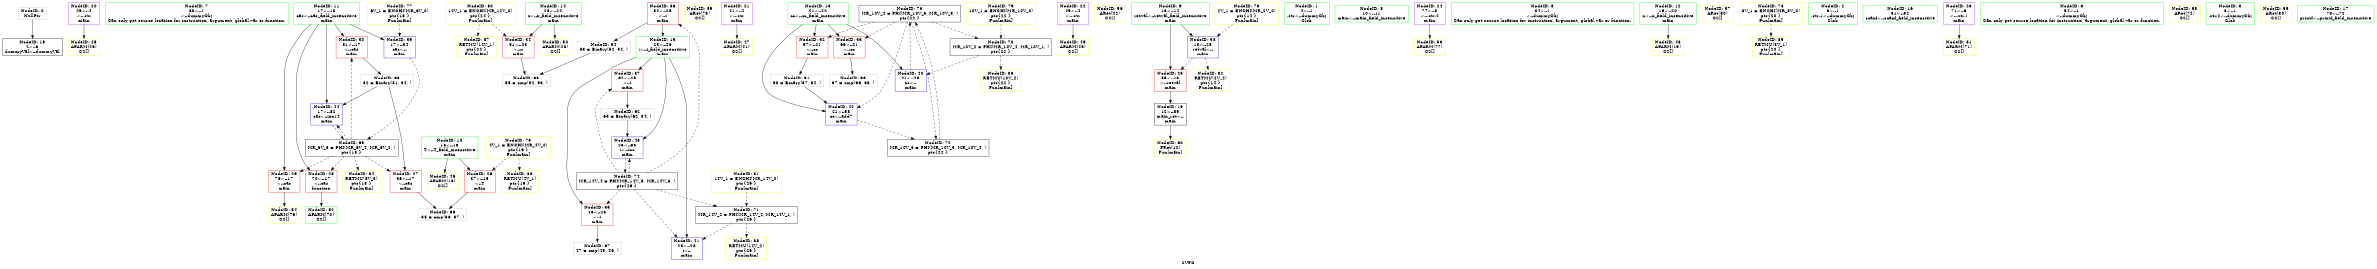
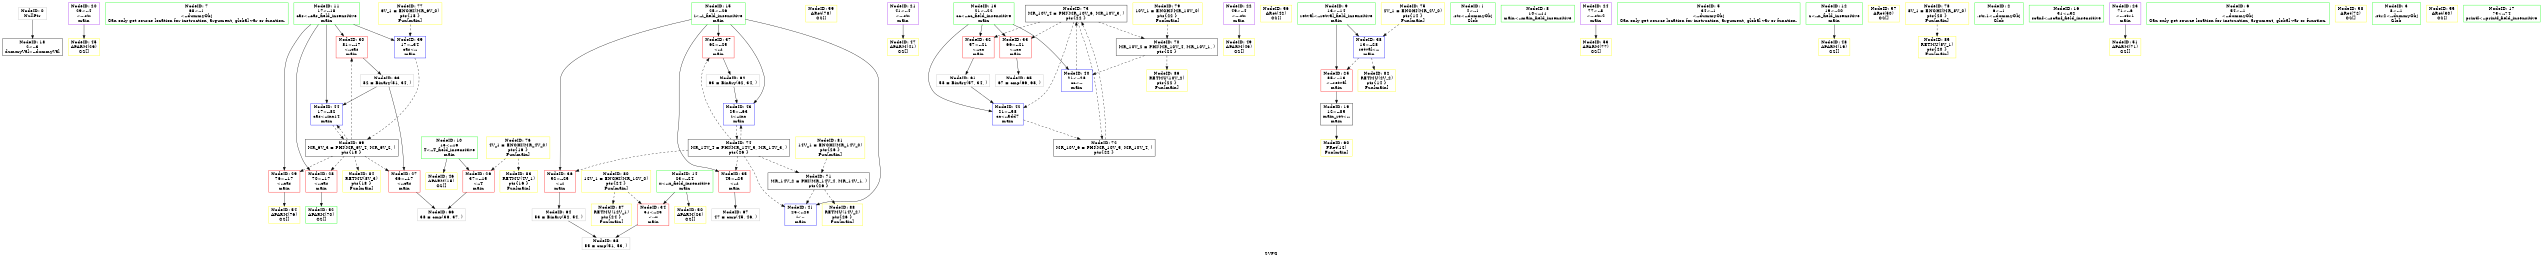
(663, 29) -> (580, 57)
(526, 83) -> (606, 246)
(321, 188) -> (321, 188)
